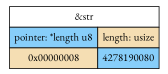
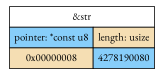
(54, 37) -> (51, 37)
